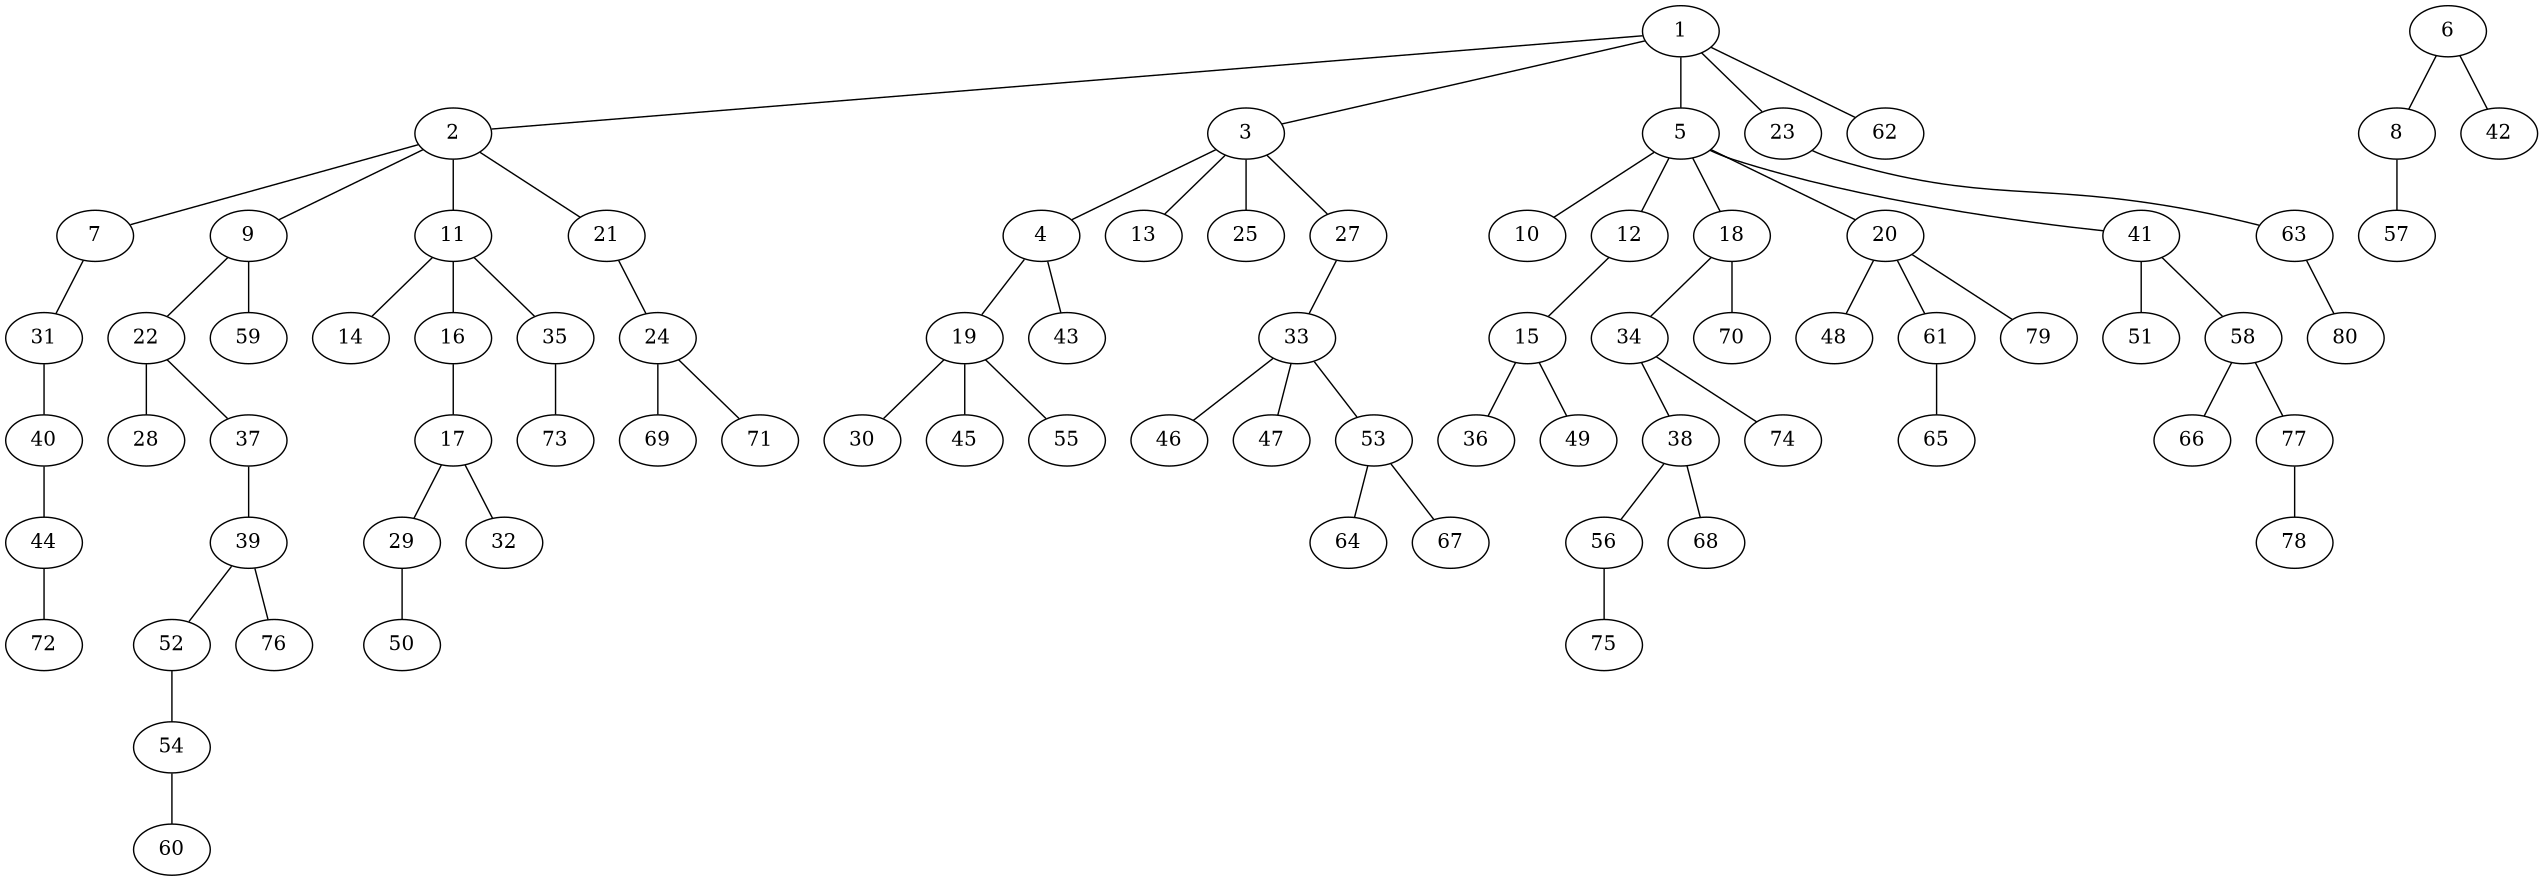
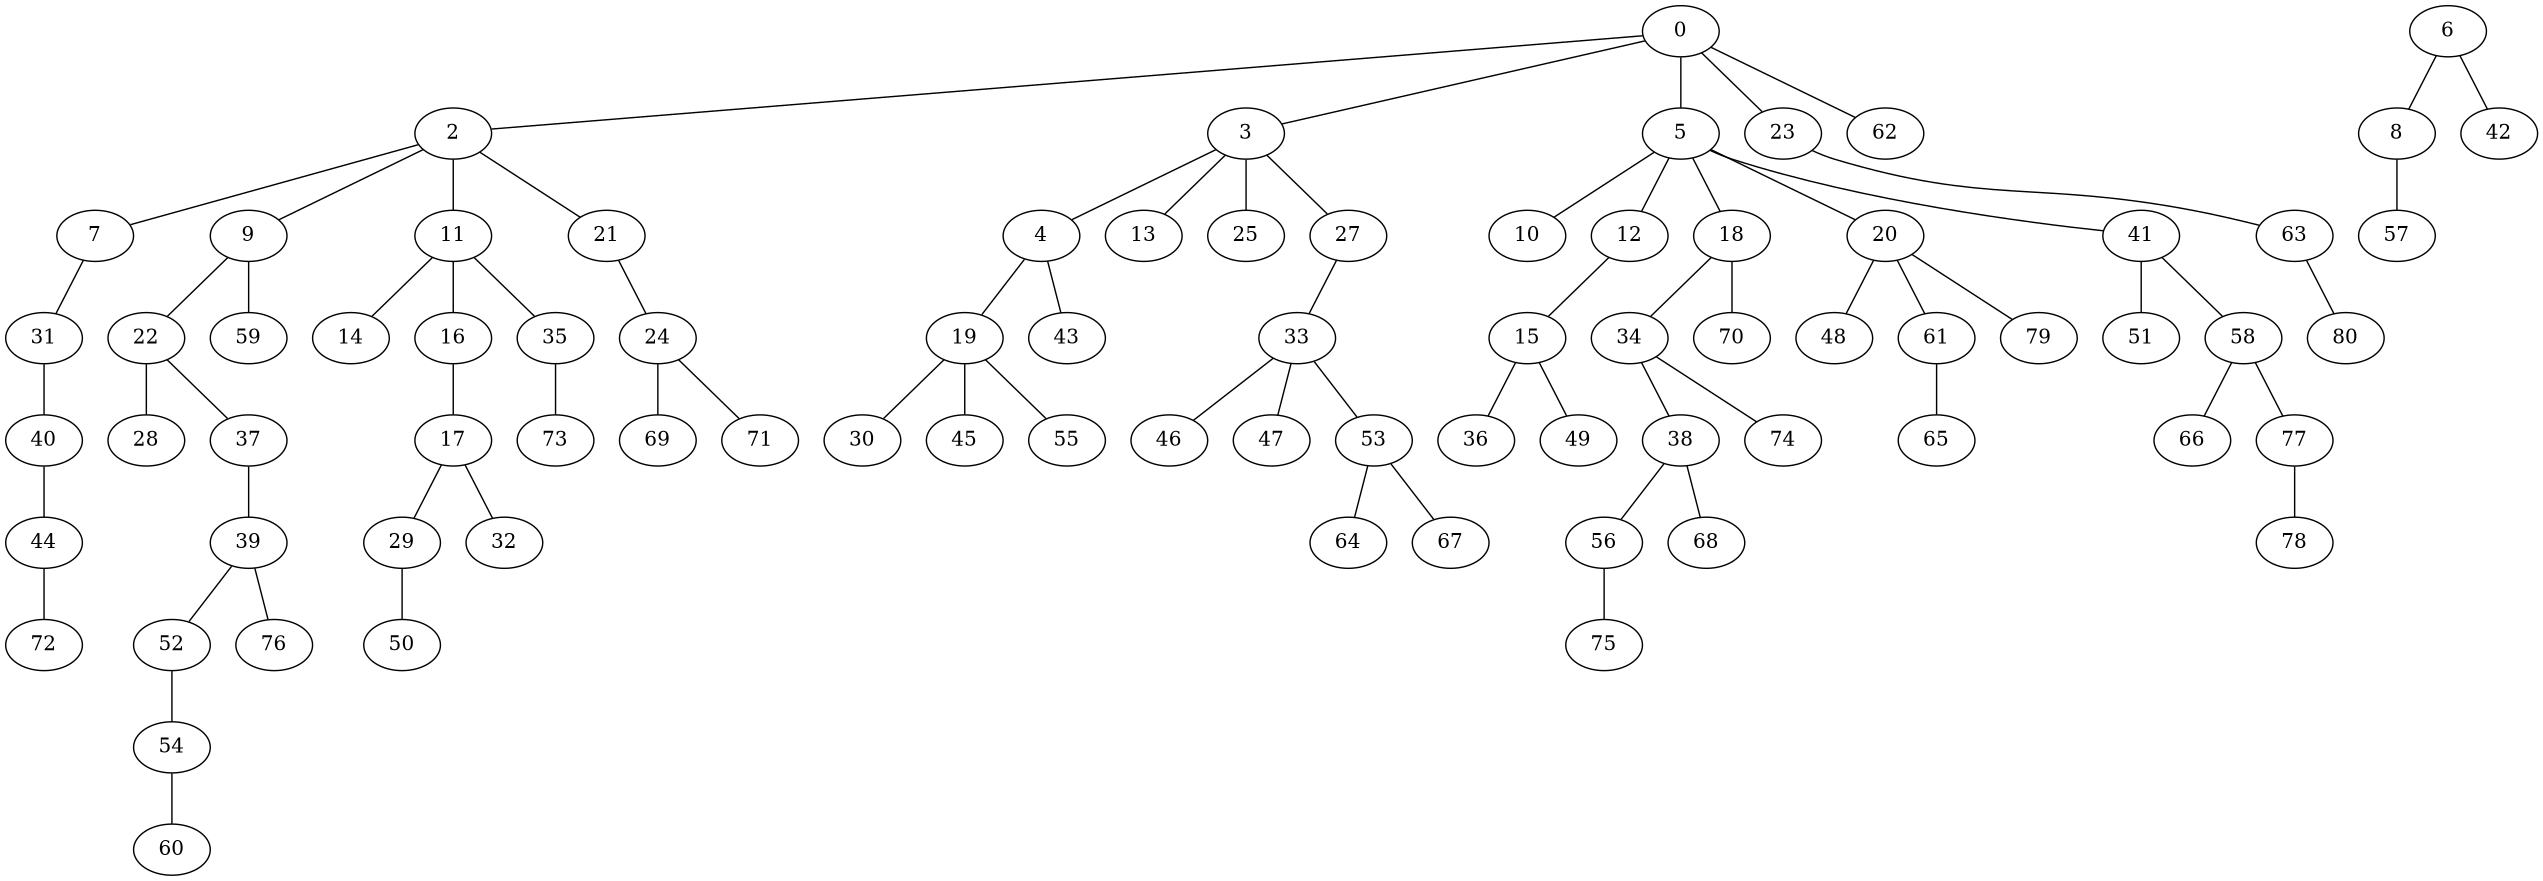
(1681, 31) -> (1681, 31)
